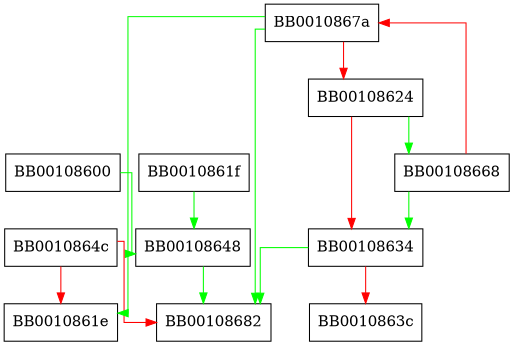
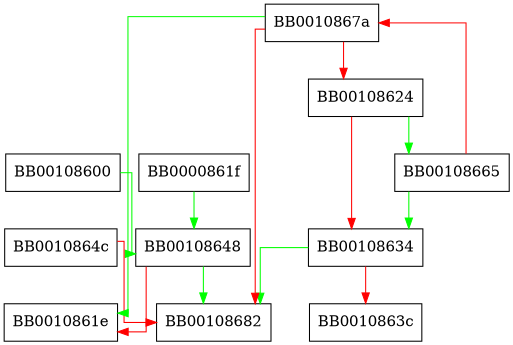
(255, 156) -> (255, 156)
(194, 173) -> (194, 173)
(452, 173) -> (452, 173)
(61, 280) -> (146, 308)
